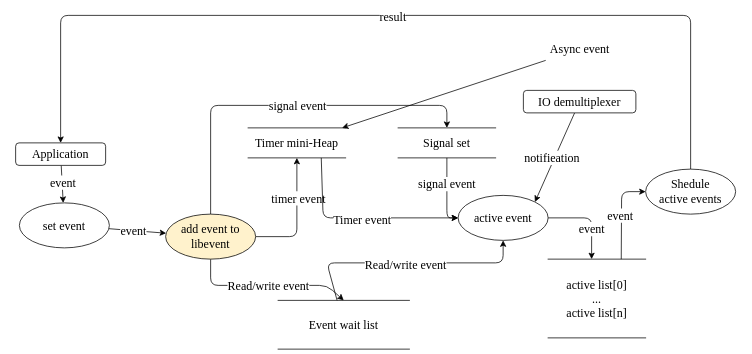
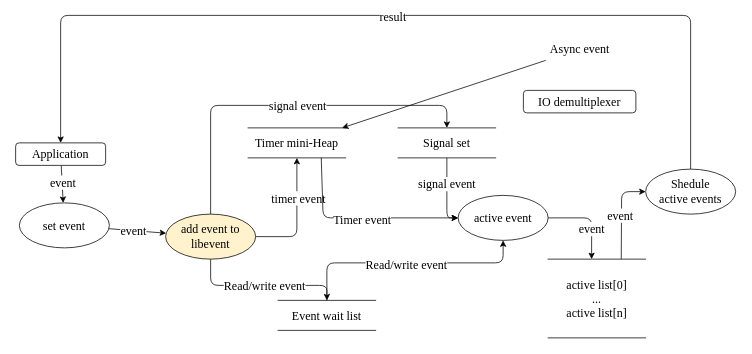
(556, 155) -> none
(344, 325) -> (327, 315)
